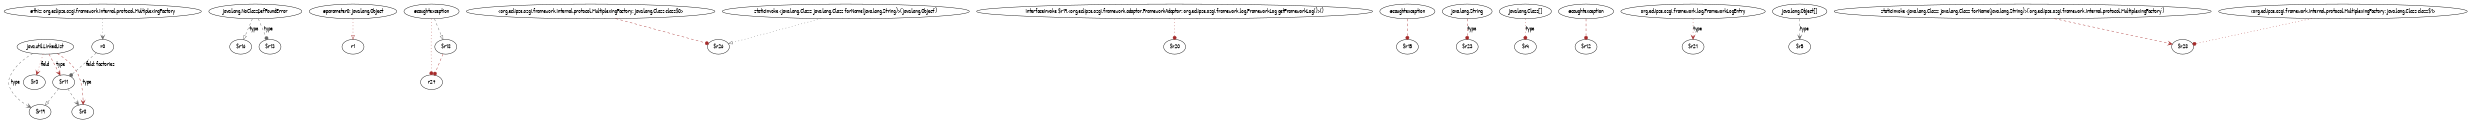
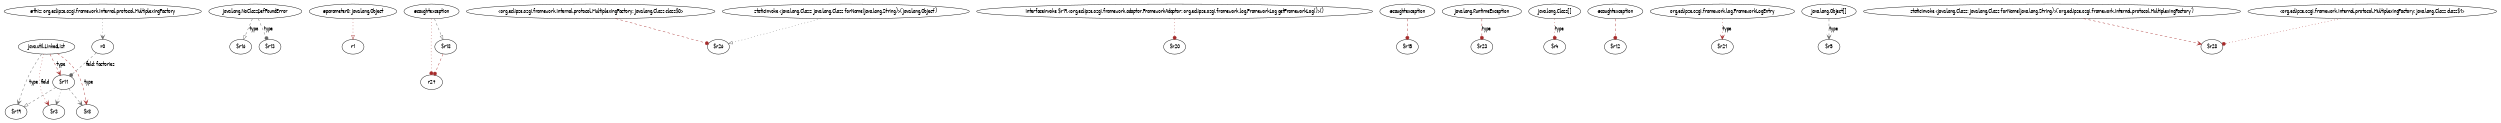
(1467, 11) -> (1482, 11)
none -> (59, 95)
